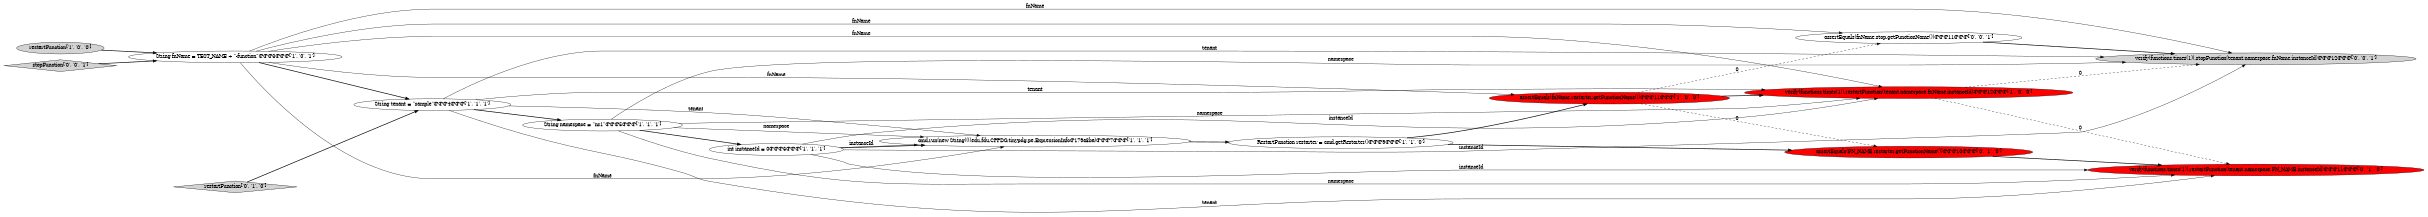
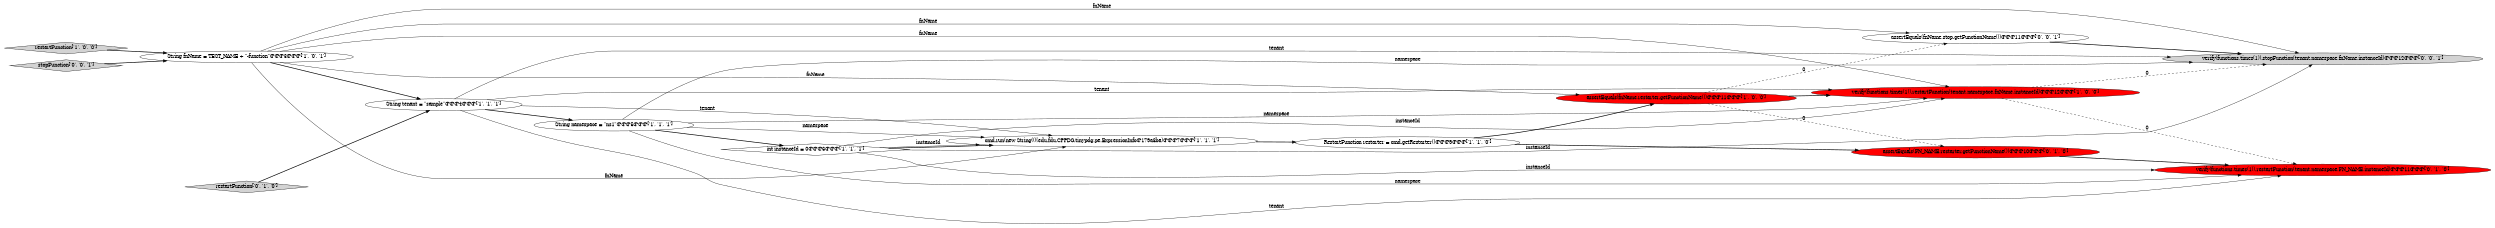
(60, 48) -> (66, 48)
(776, 149) -> (815, 149)
